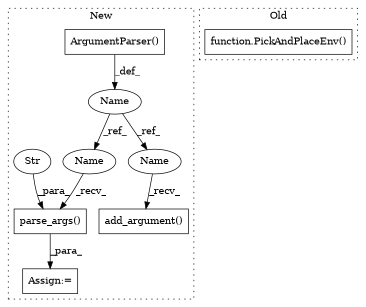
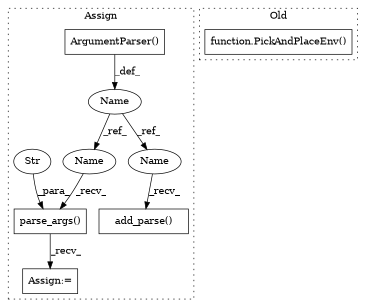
(101, 16) -> (101, 16)
(144, 221) -> (144, 221)
(66, 251) -> (66, 251)
